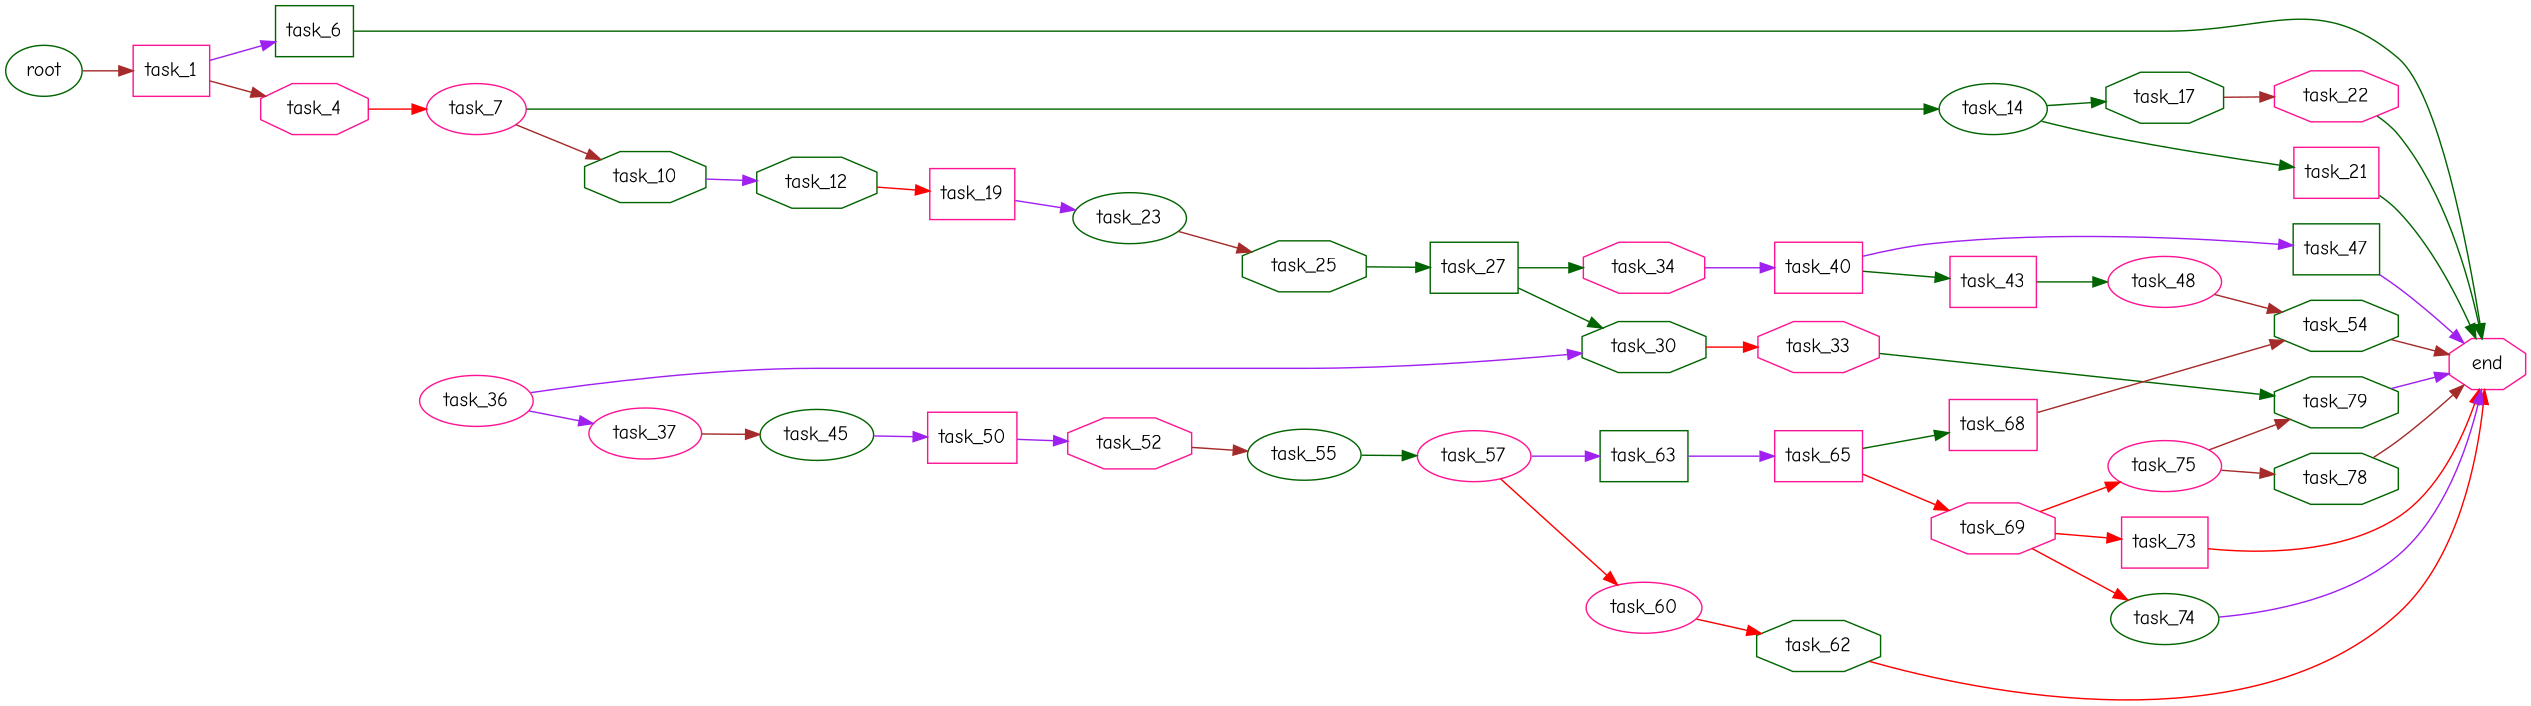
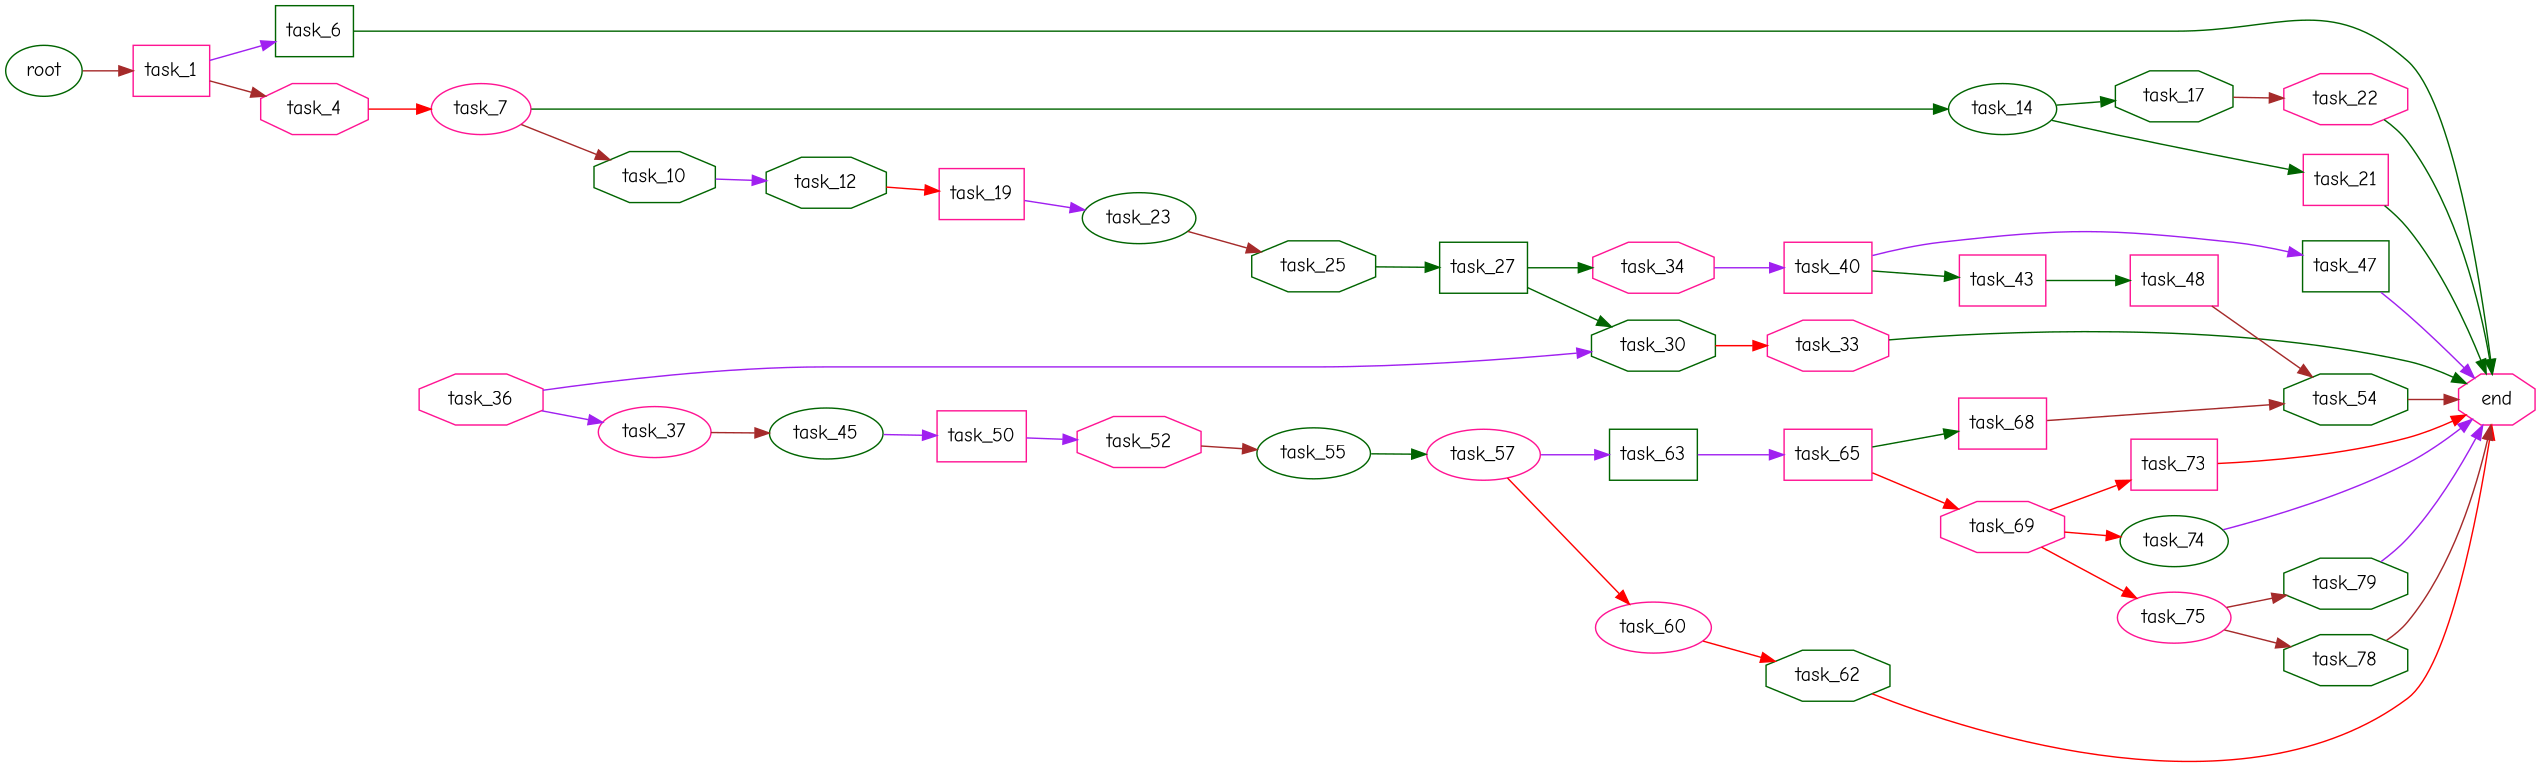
(2165, 282) -> (2174, 280)
(2070, 374) -> (2173, 334)
(476, 401) -> (481, 400)
